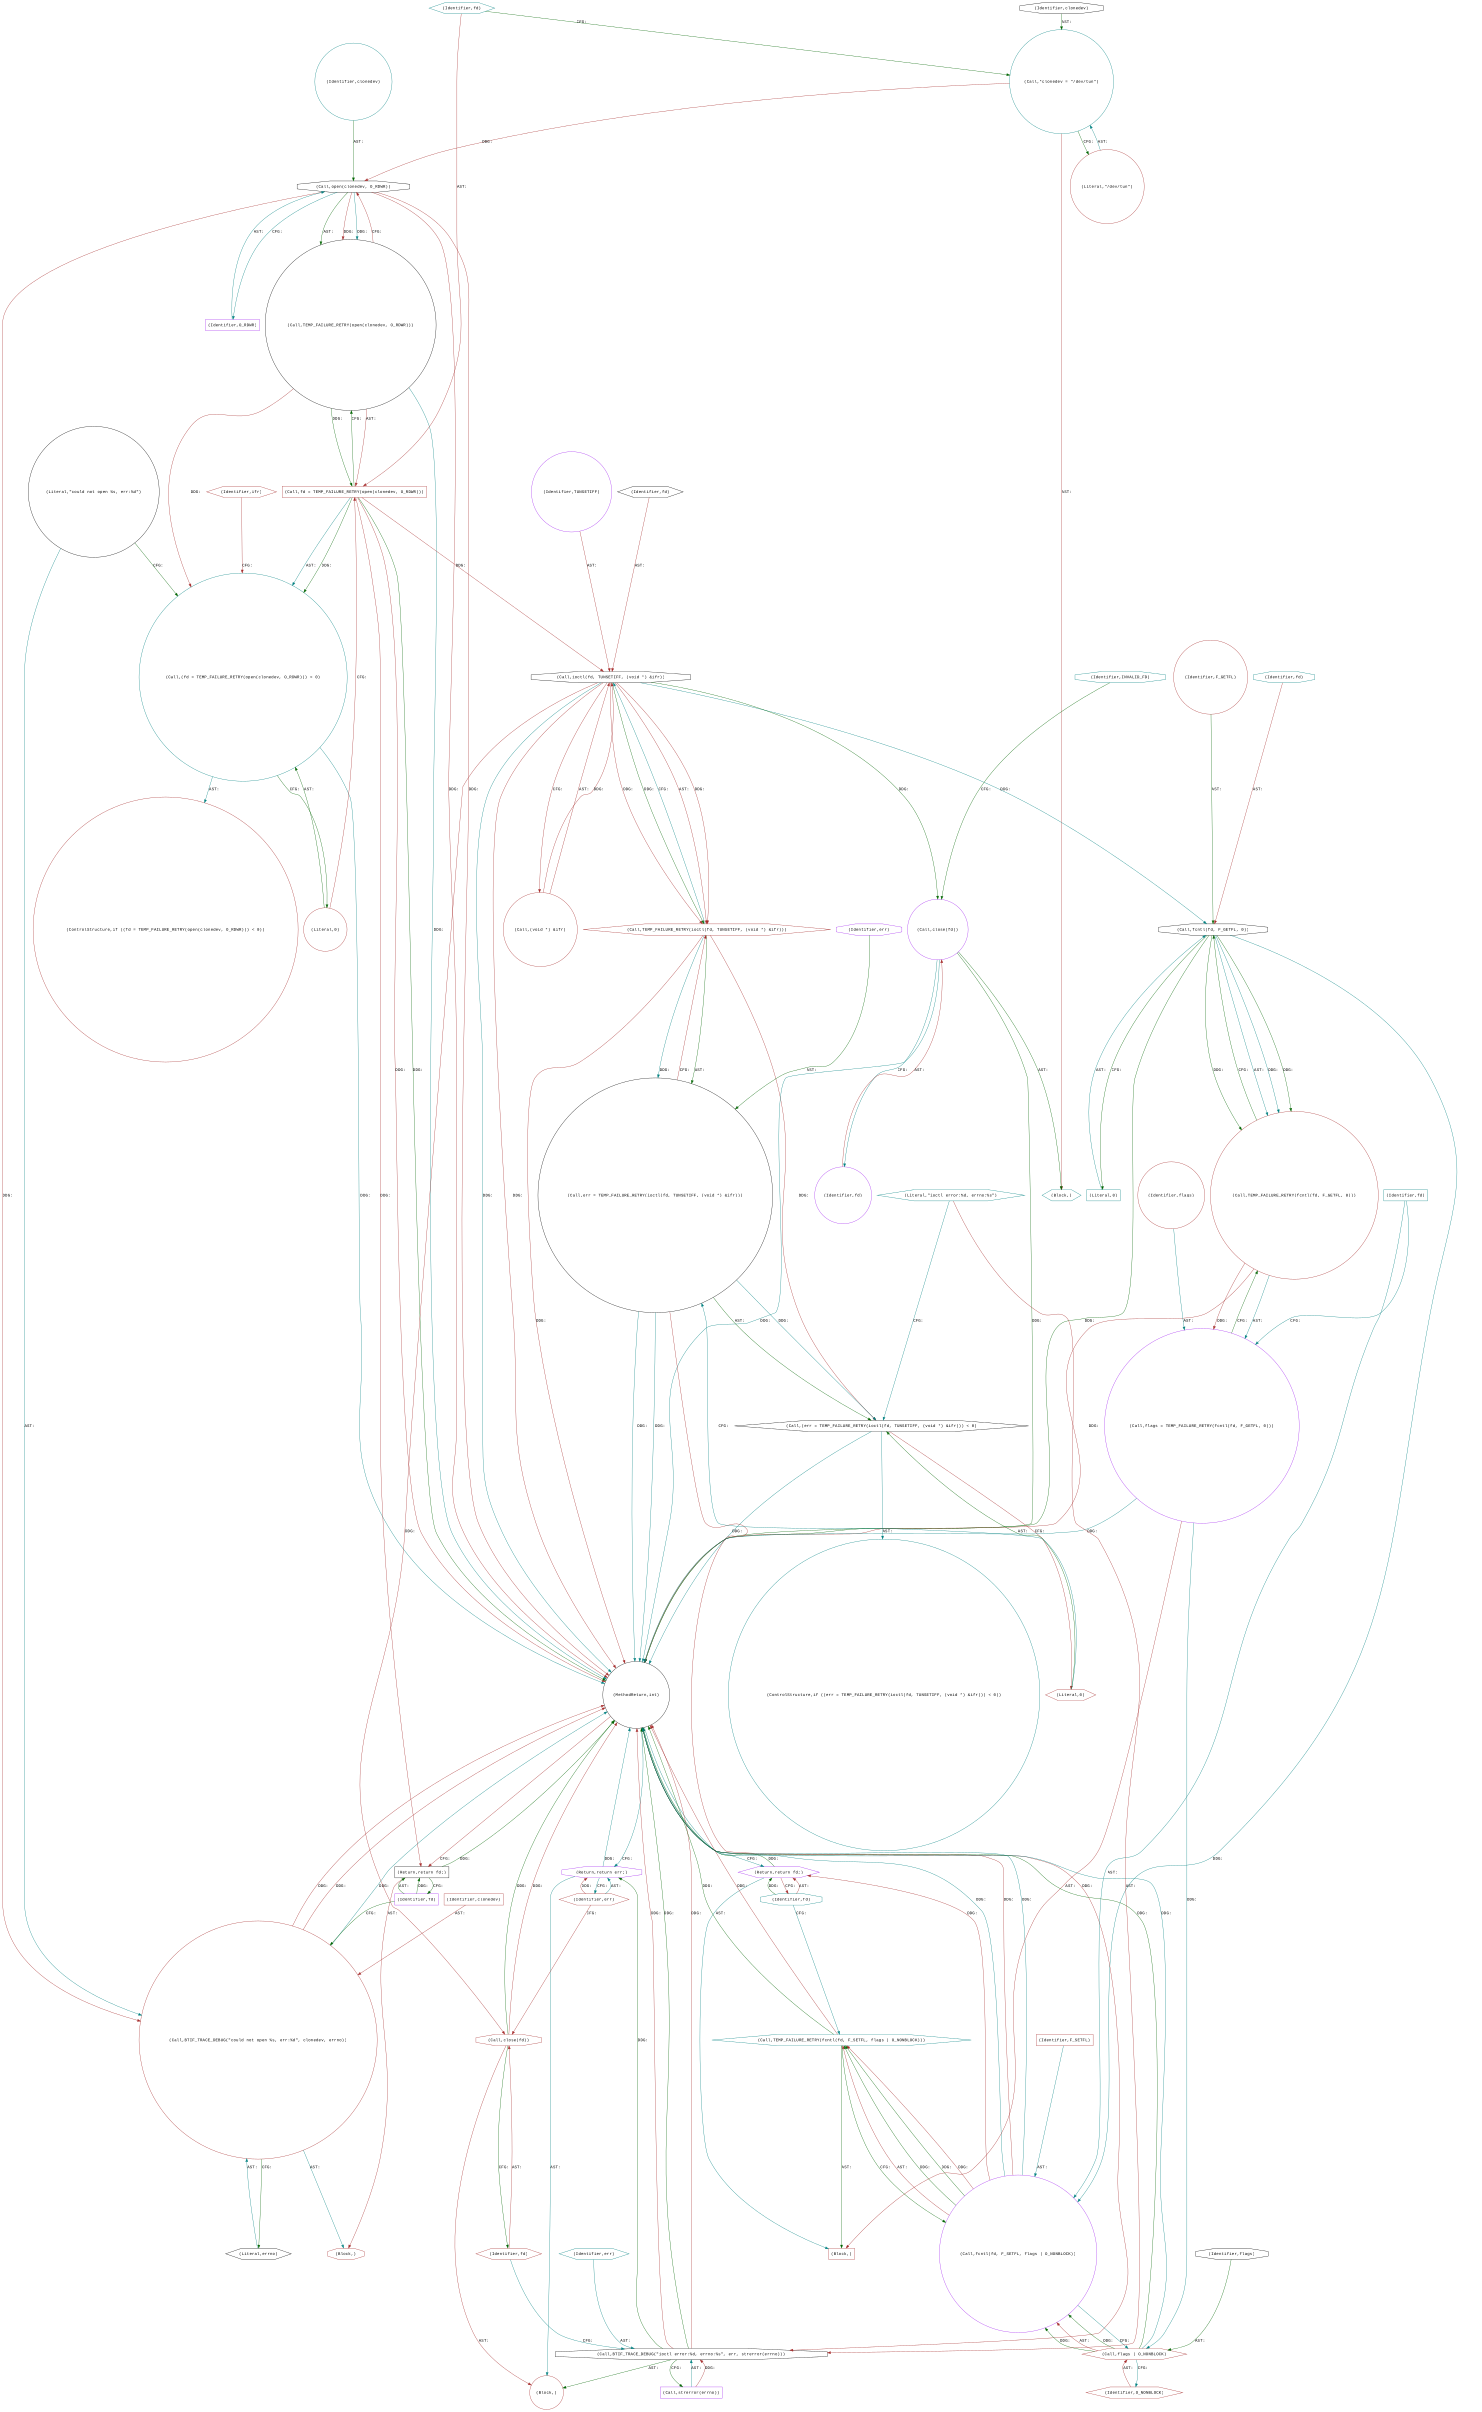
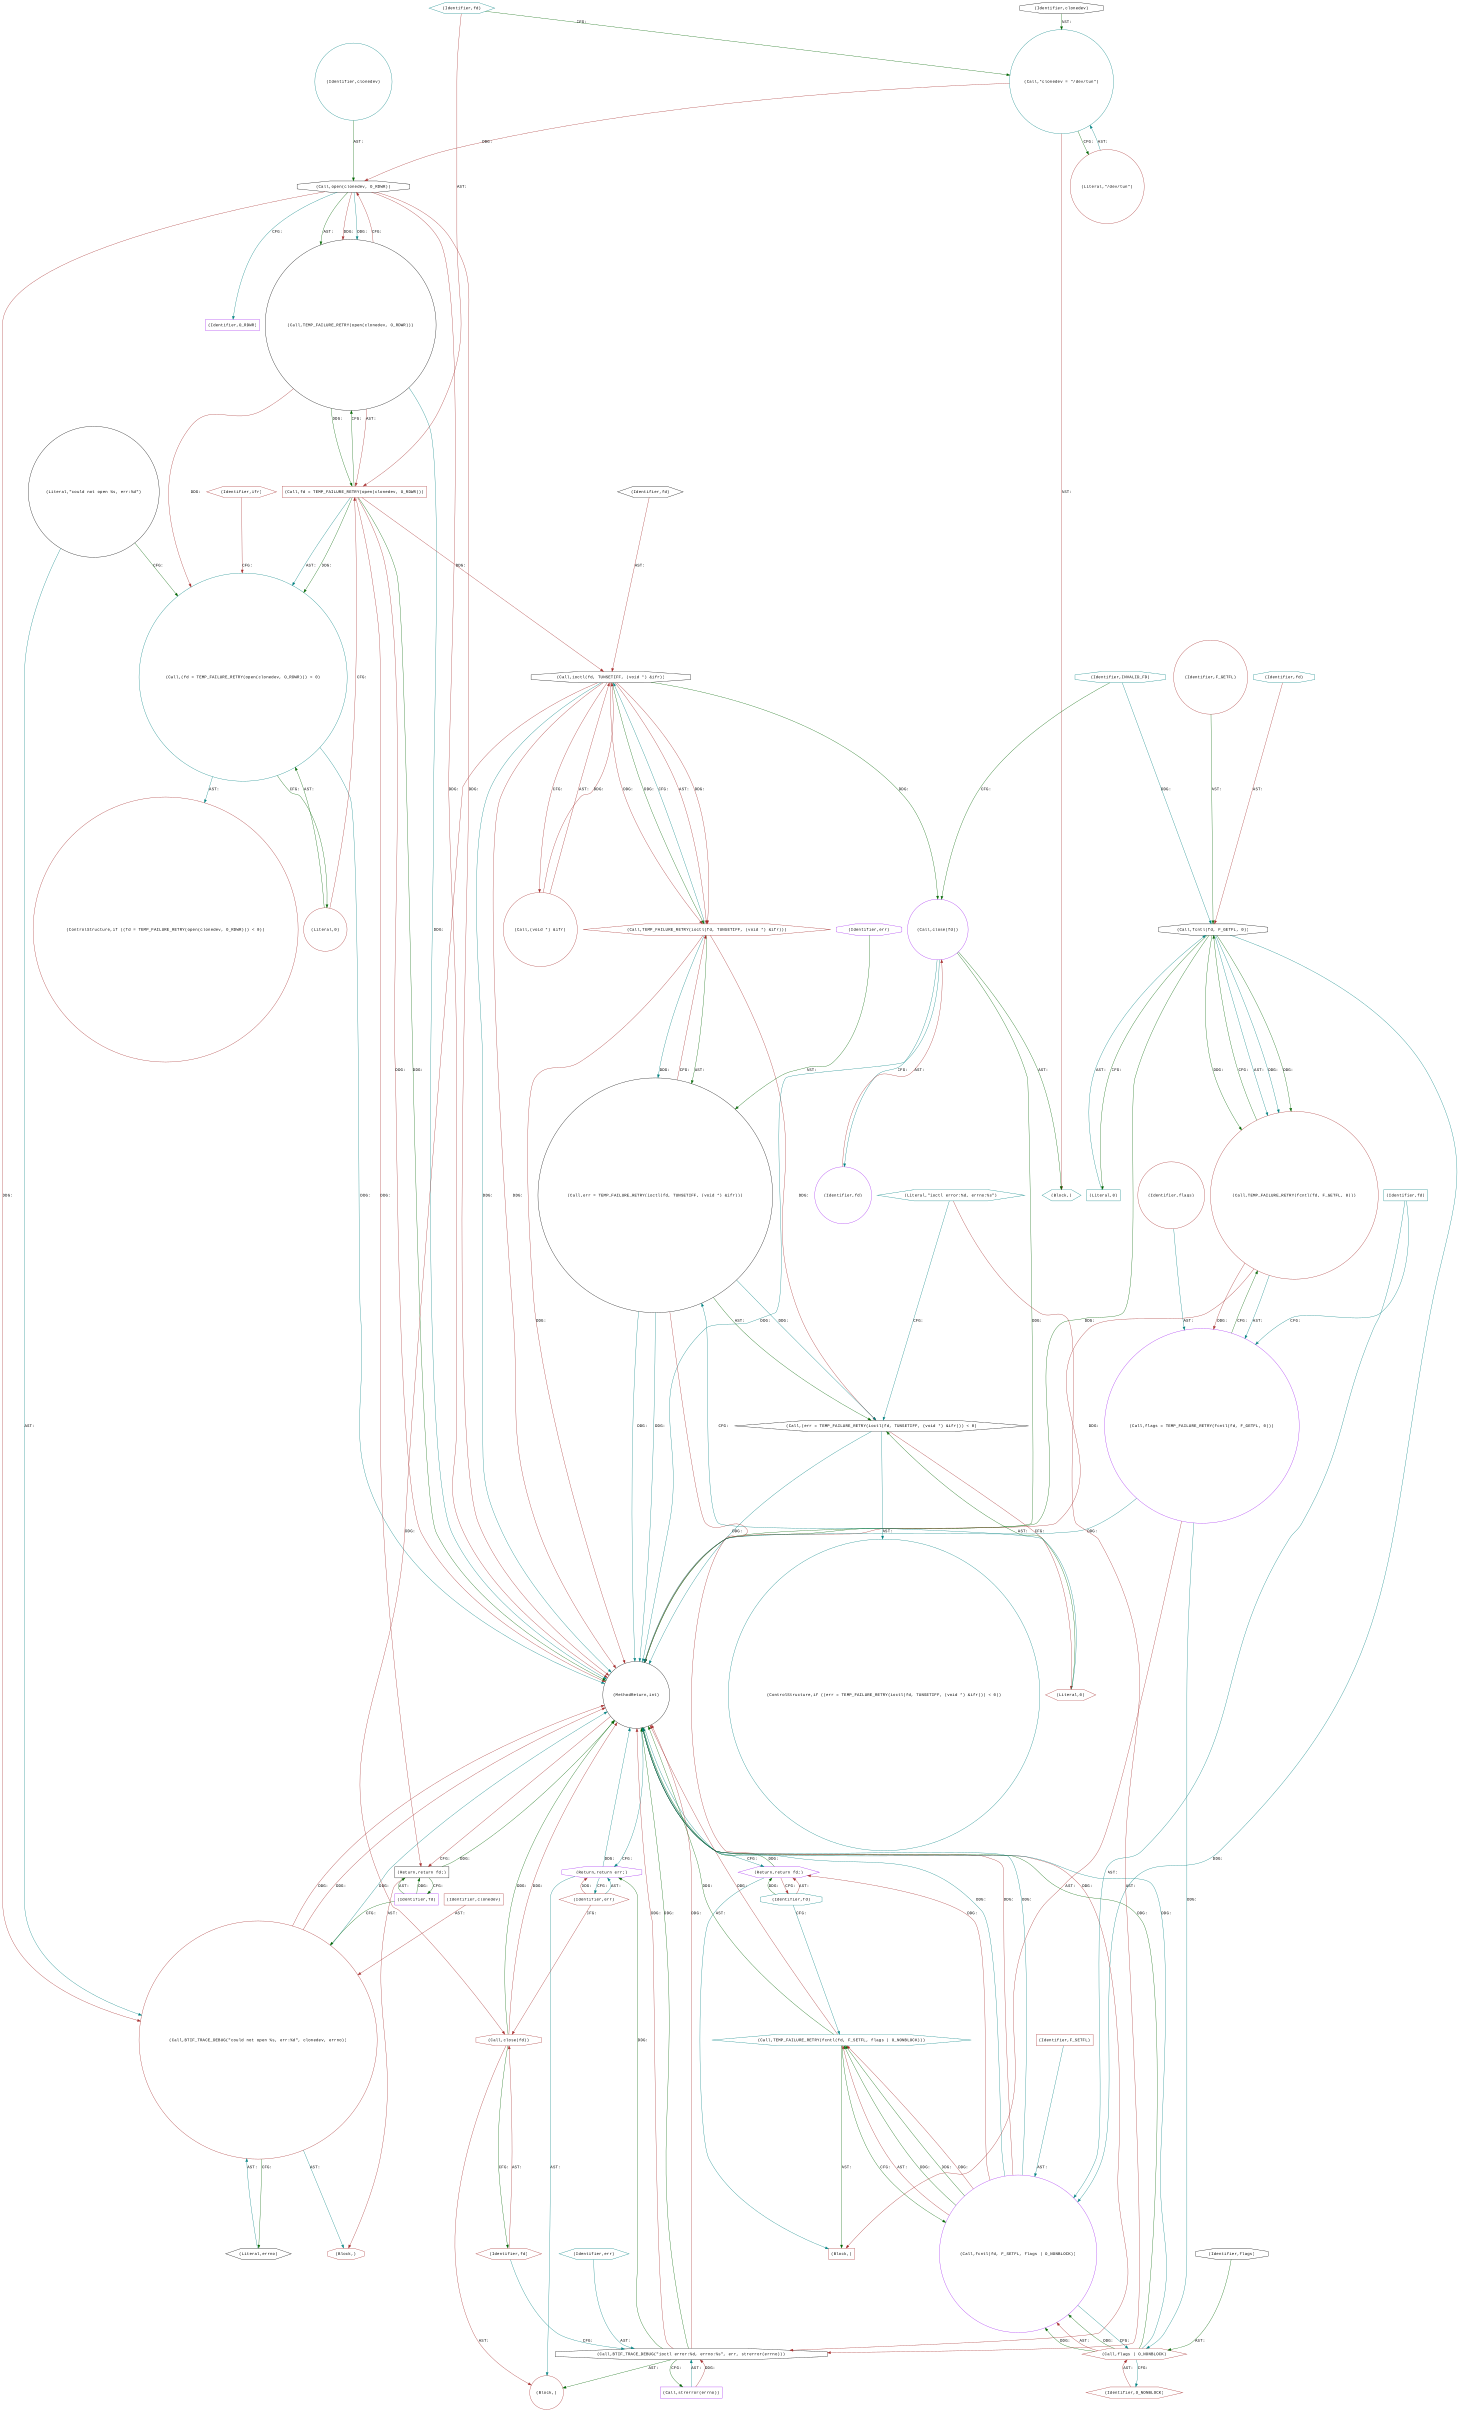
(249, 236) -> none
(572, 492) -> none
(939, 764) -> (1166, 802)
